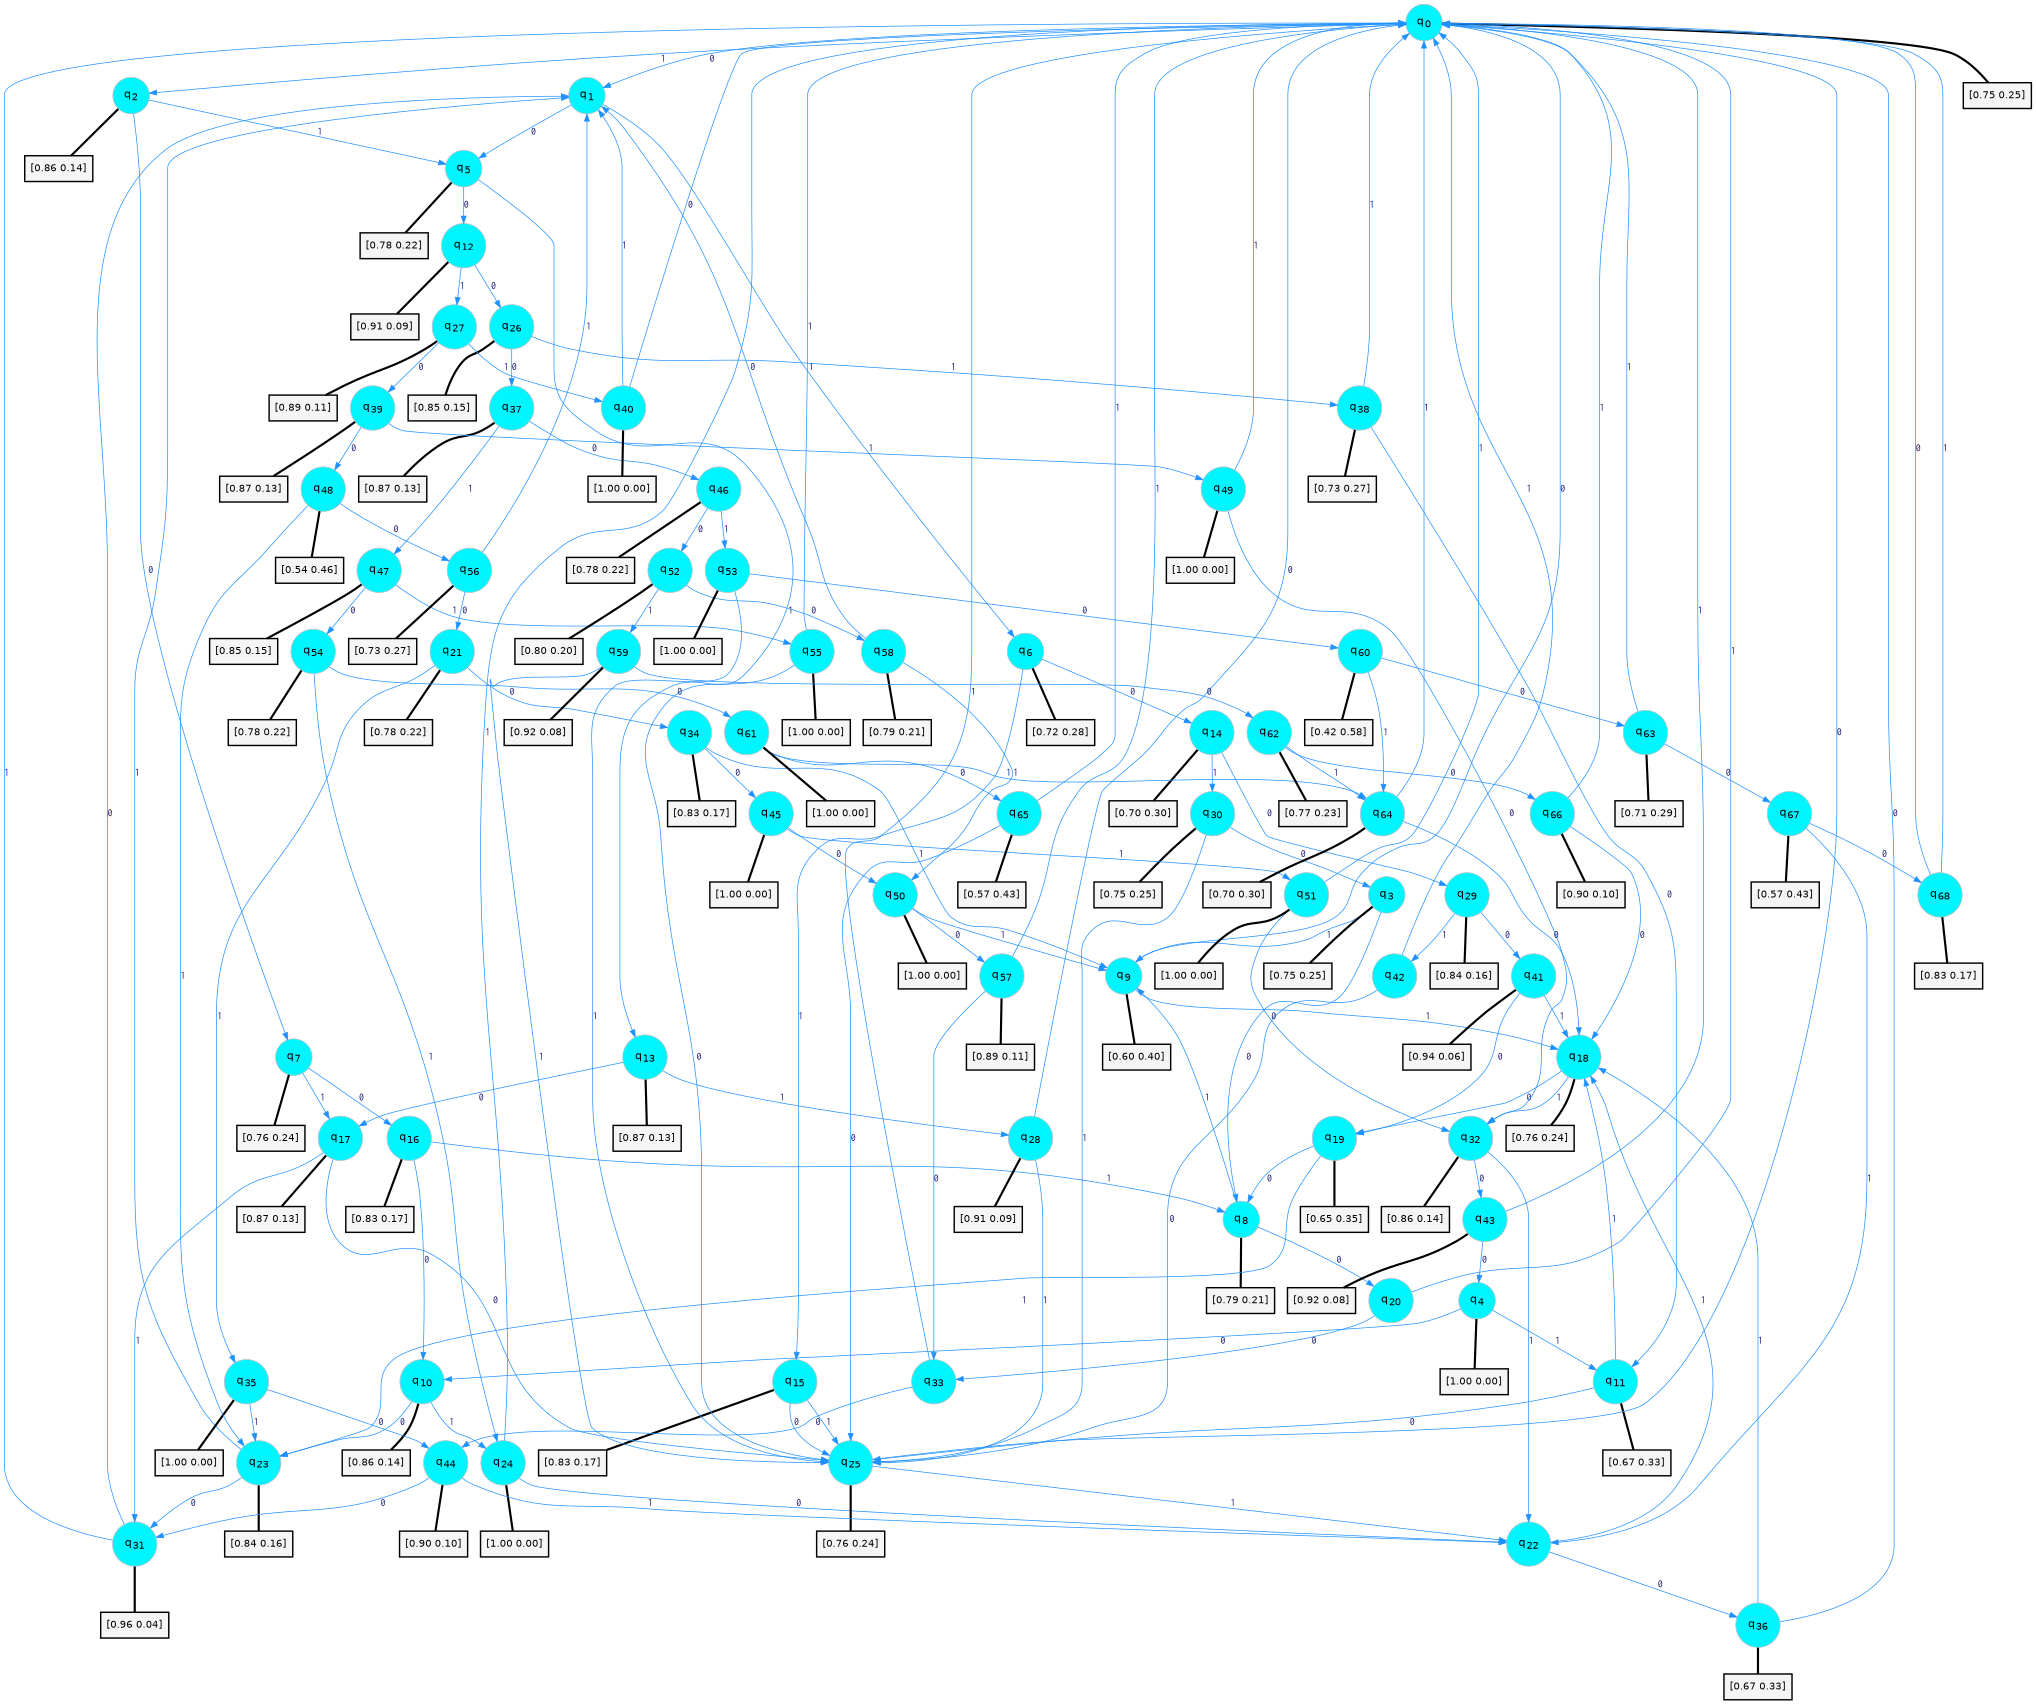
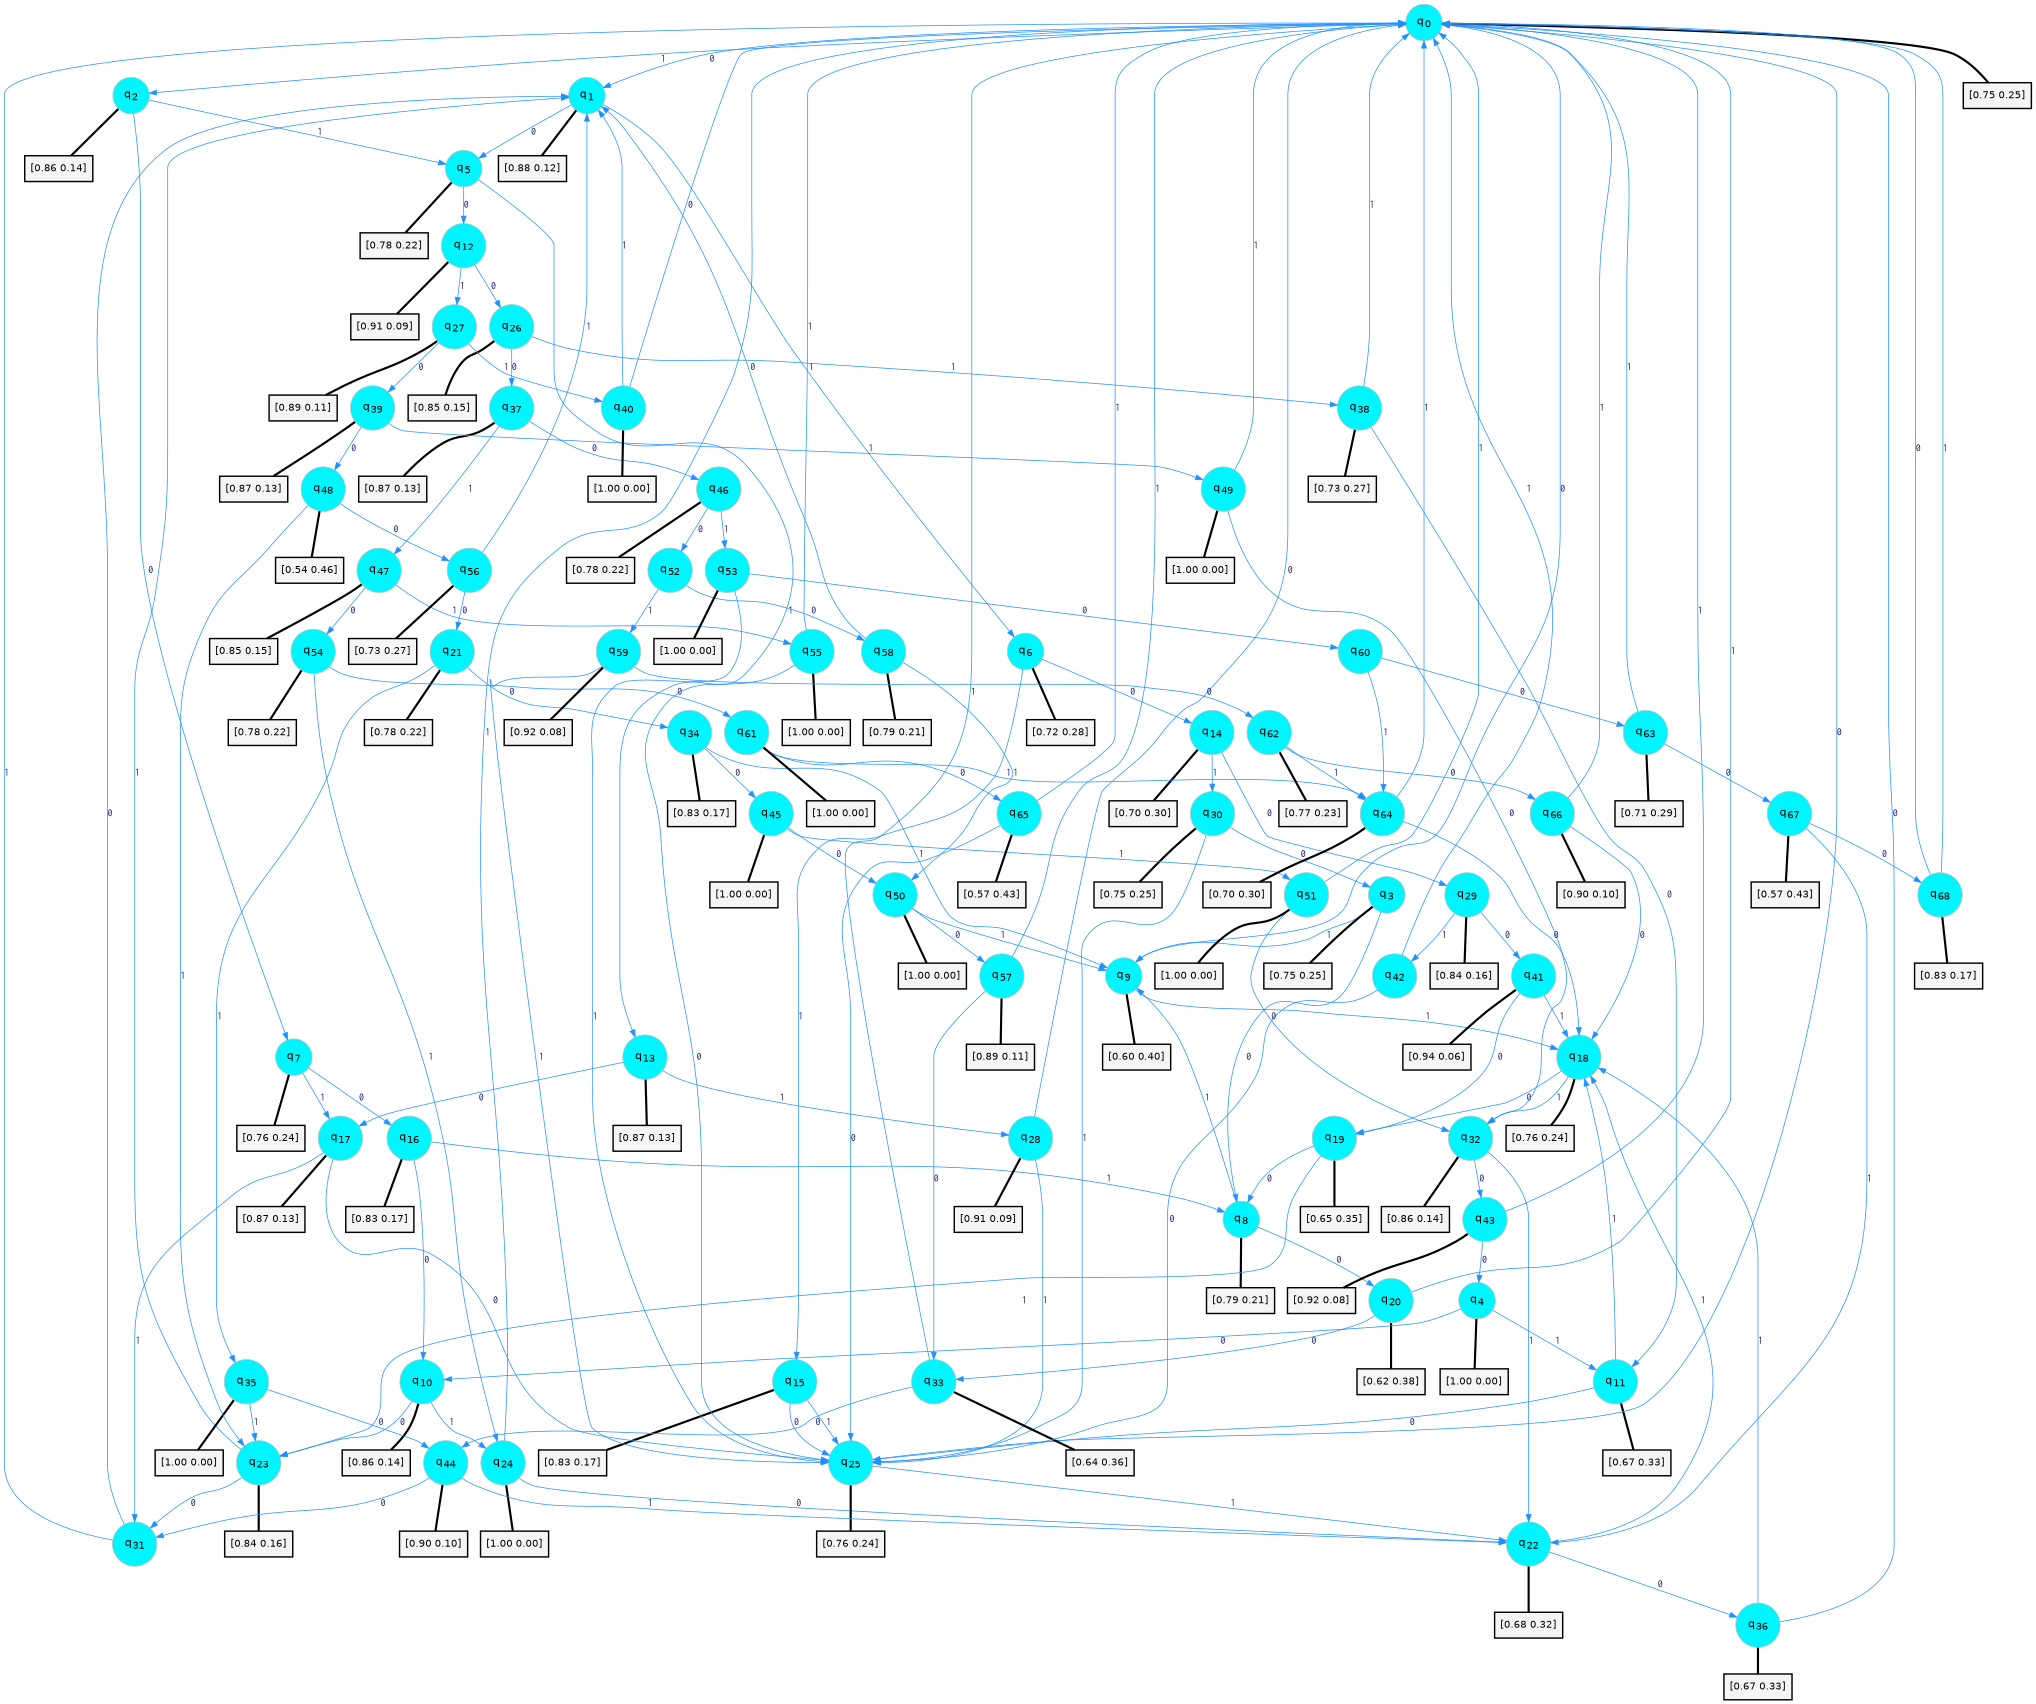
none -> (532, 169)
(549, 651) -> none
(1339, 733) -> none
none -> (1391, 1382)
none -> (1100, 1463)
(135, 1625) -> none
none -> (1529, 1625)
